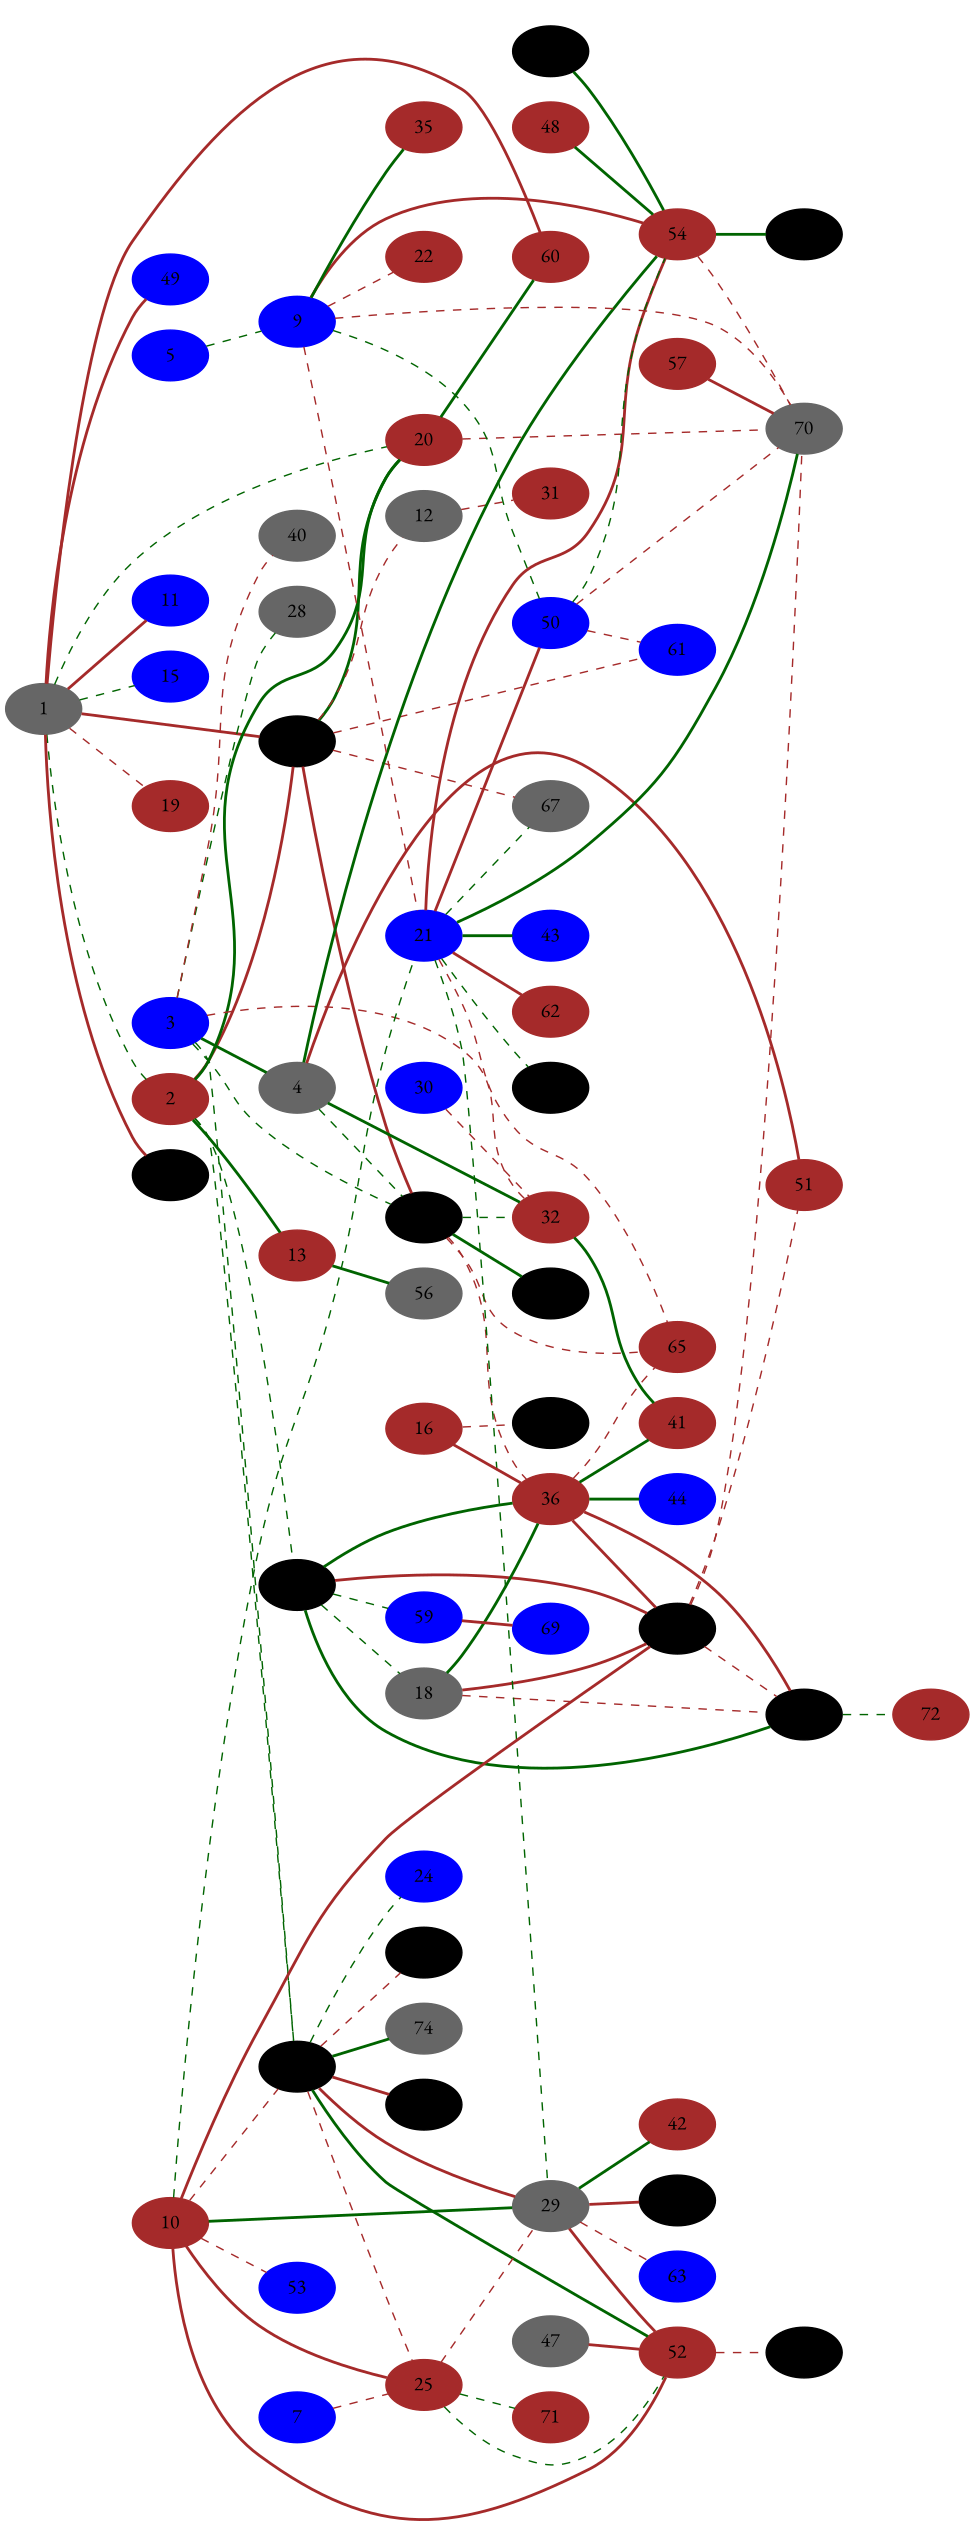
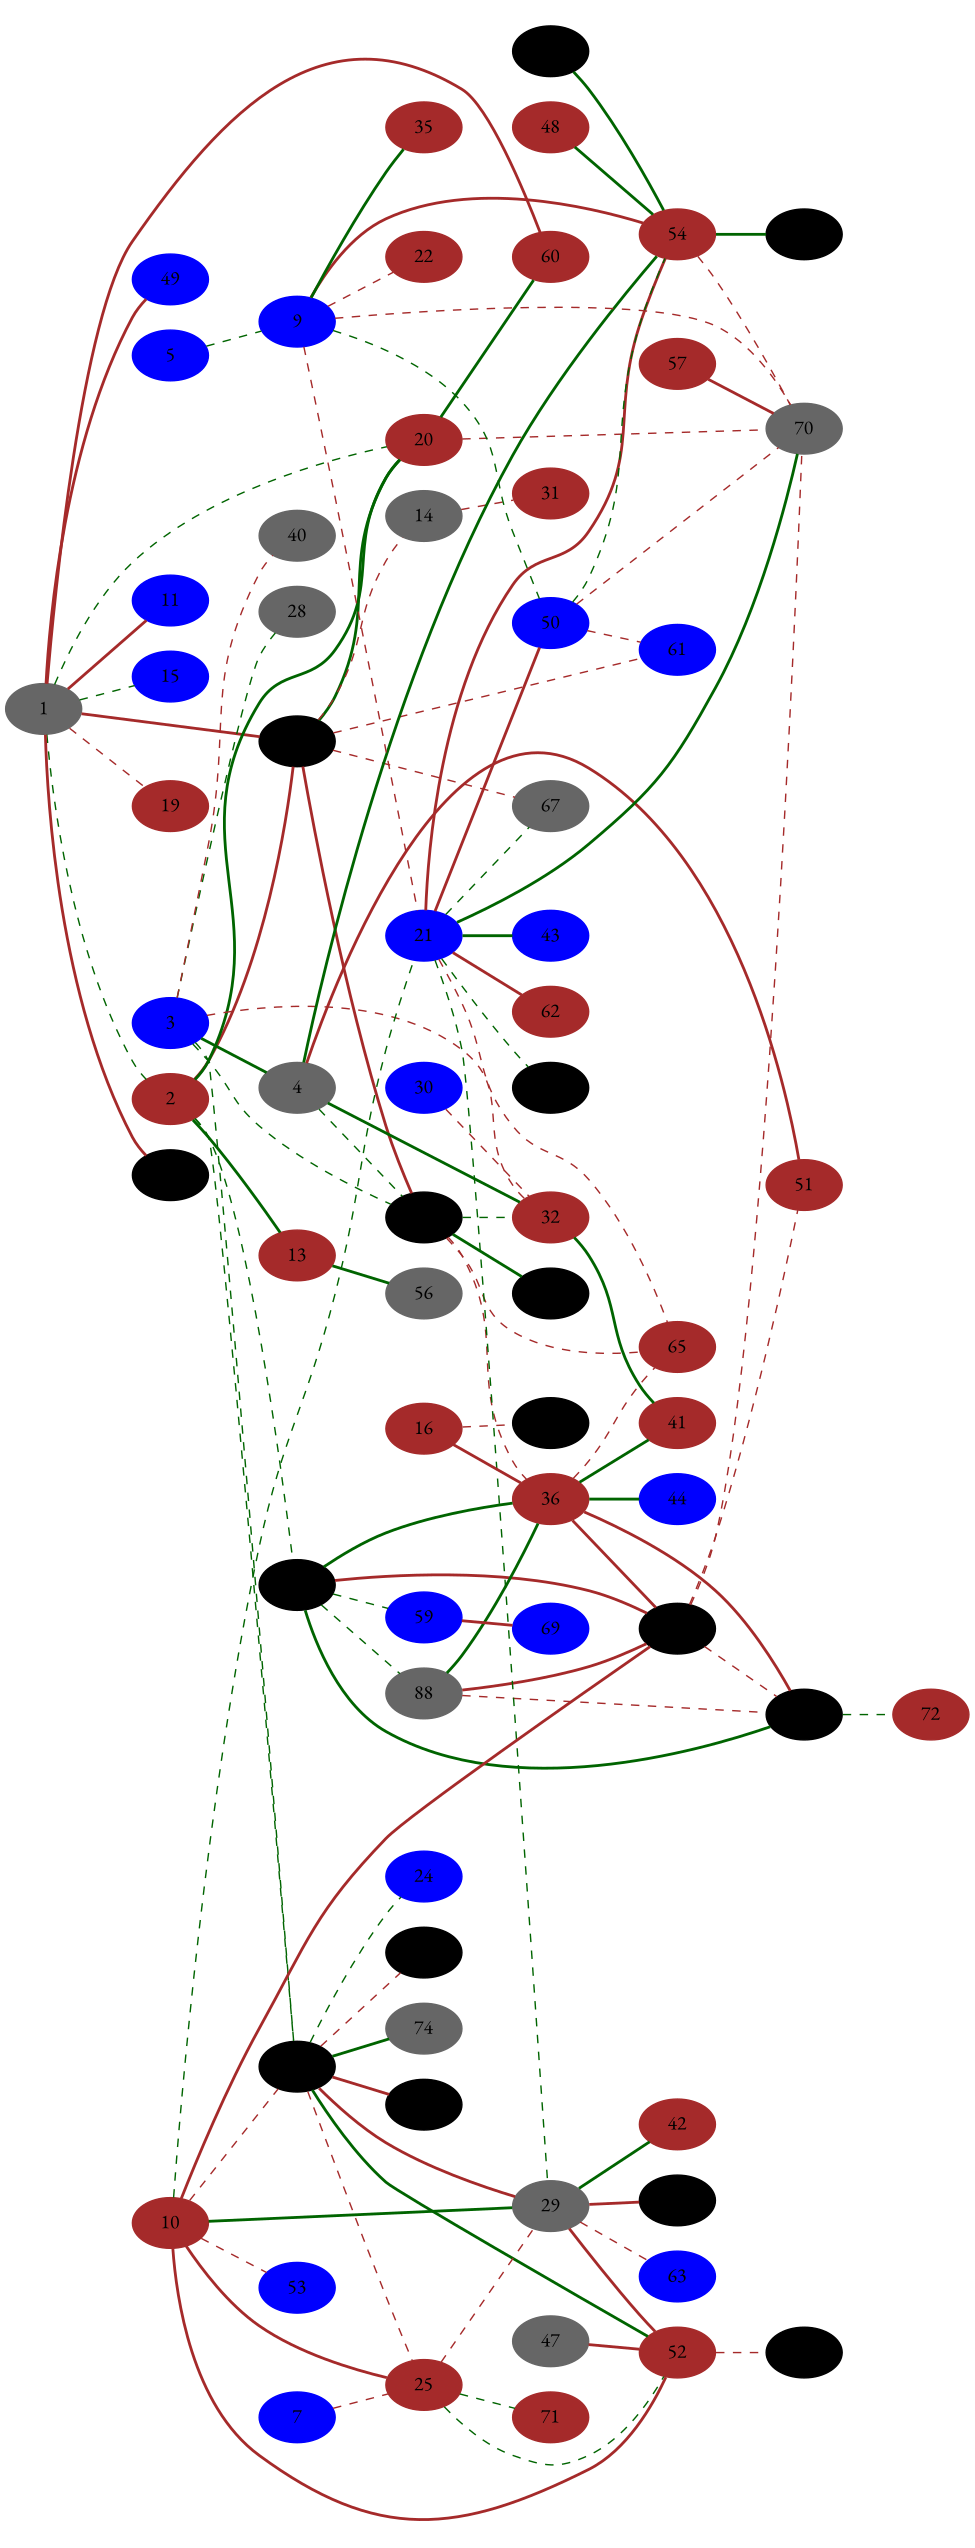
(424, 516) -> (424, 516)
(424, 1694) -> (424, 1694)
